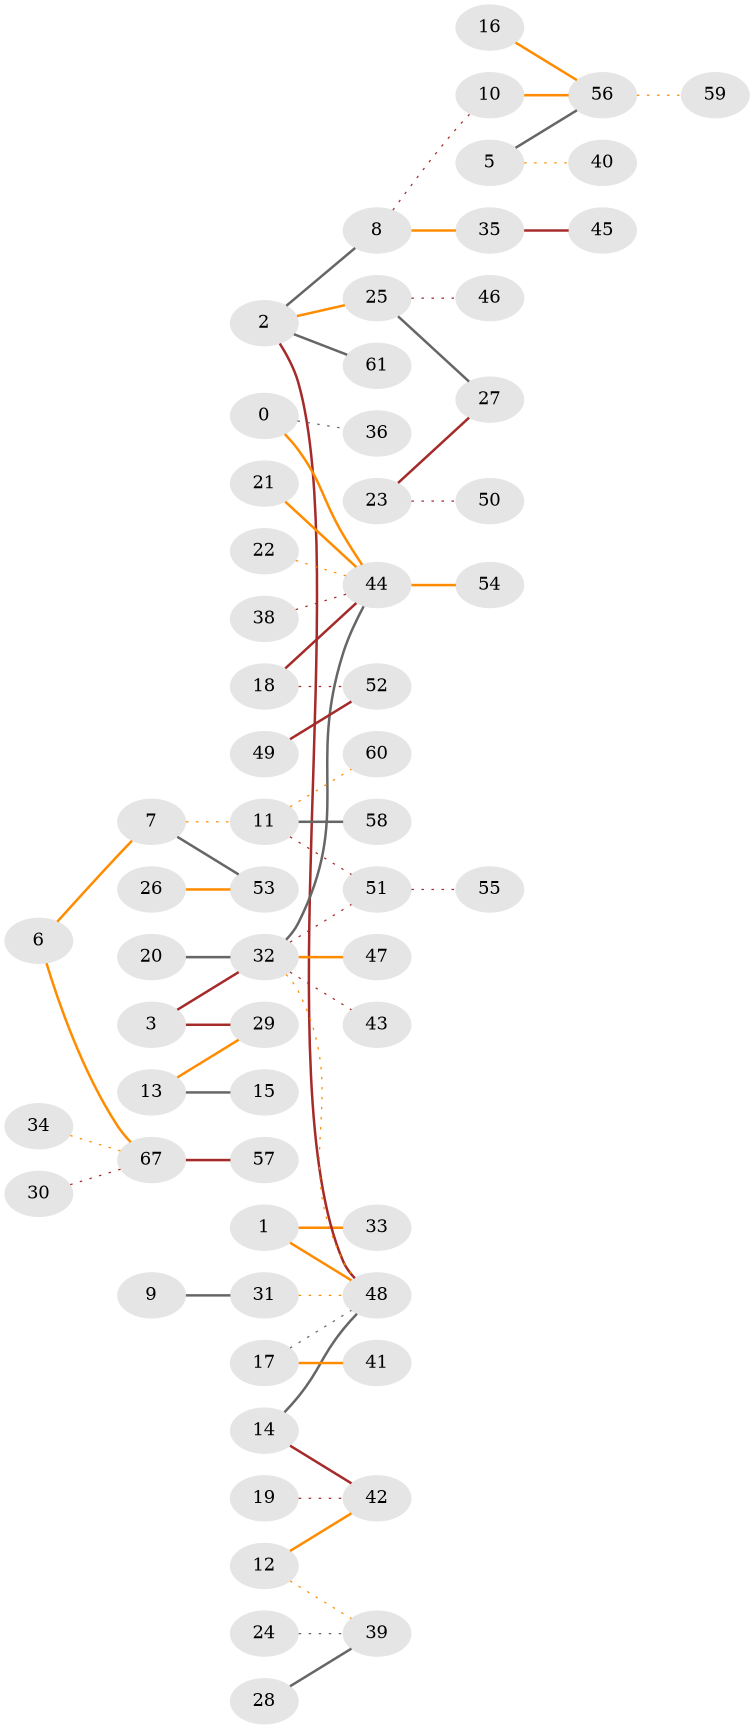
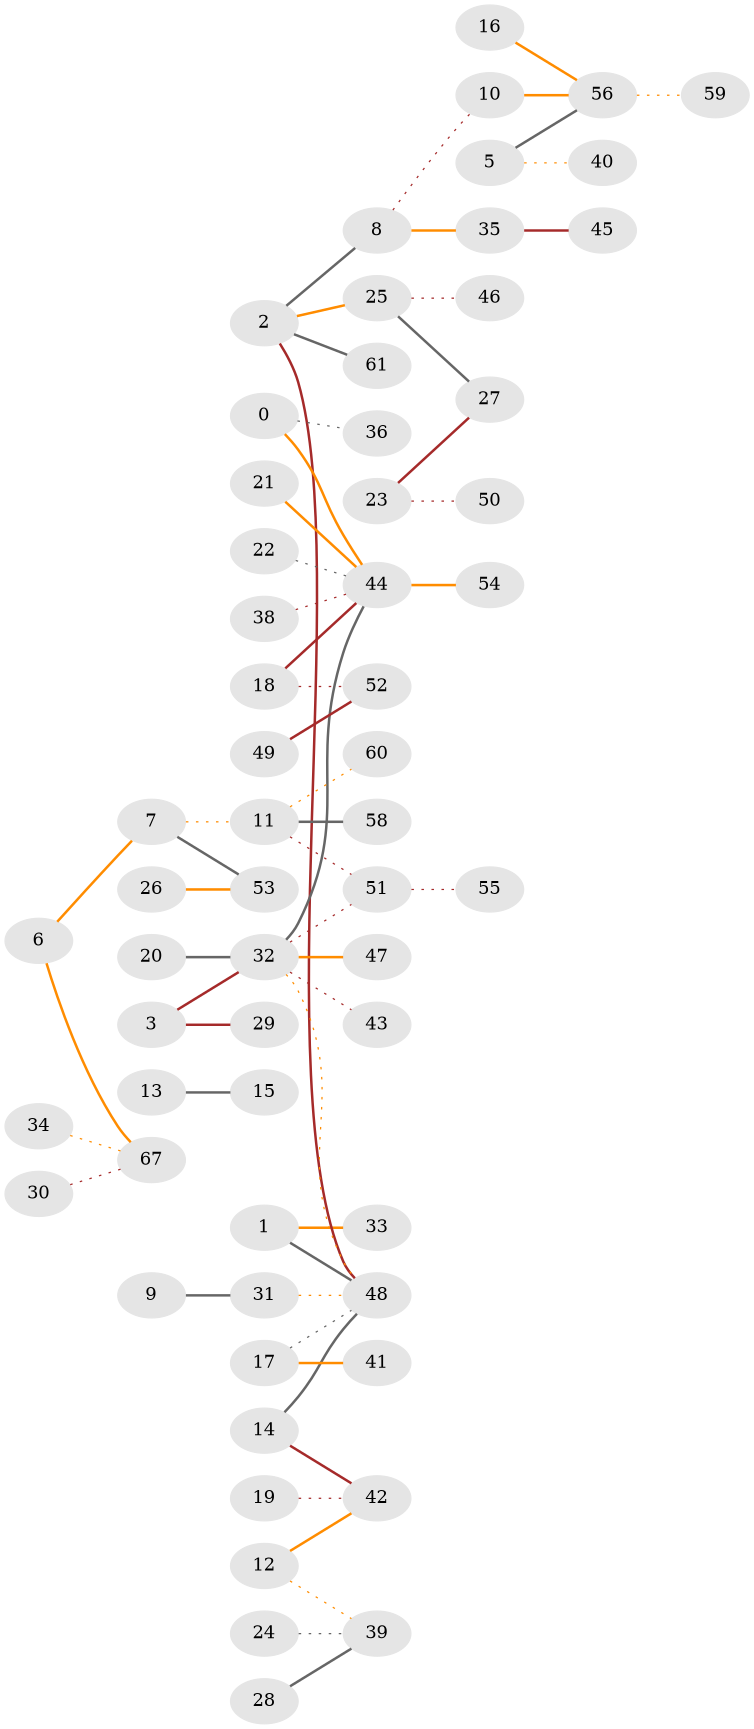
(325, 569) -> (325, 569)
(208, 1059) -> none
(264, 1160) -> none
(321, 1262) -> (321, 1262)
